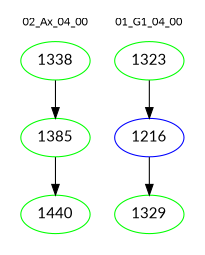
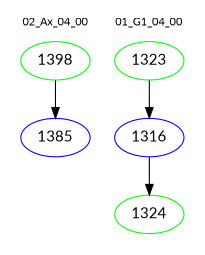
(55, 61) -> (55, 61)
(55, 138) -> (55, 138)
(149, 138) -> (149, 138)
(55, 214) -> none
(149, 214) -> (149, 214)
